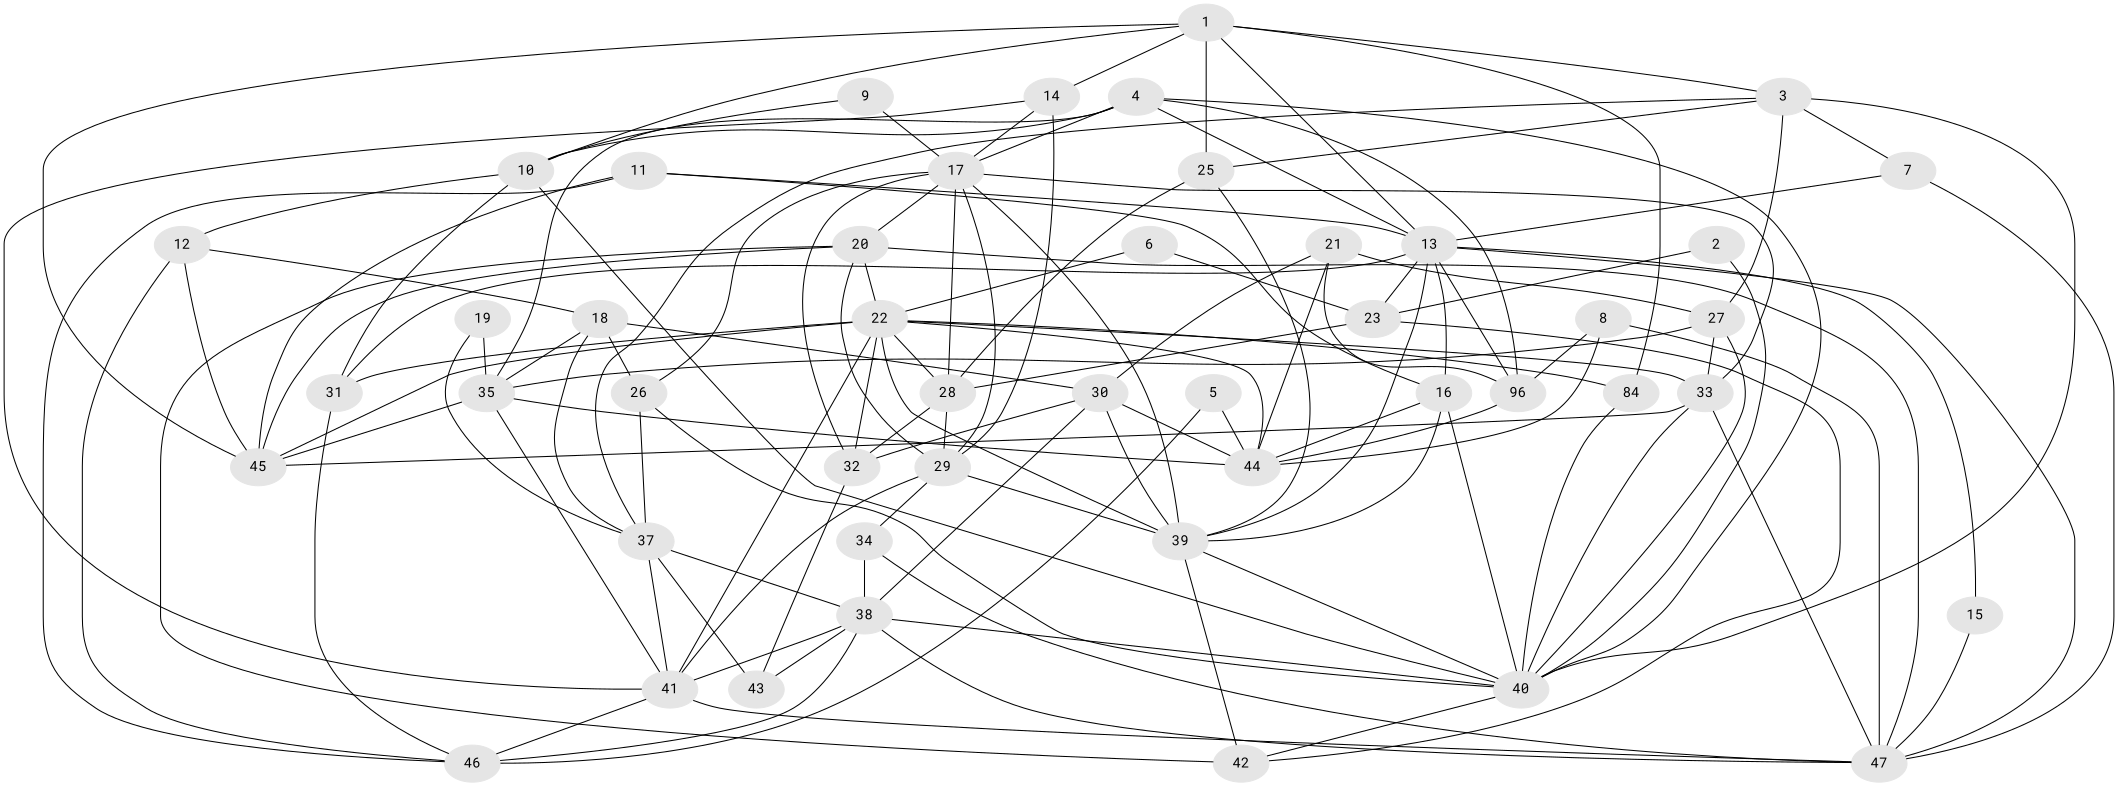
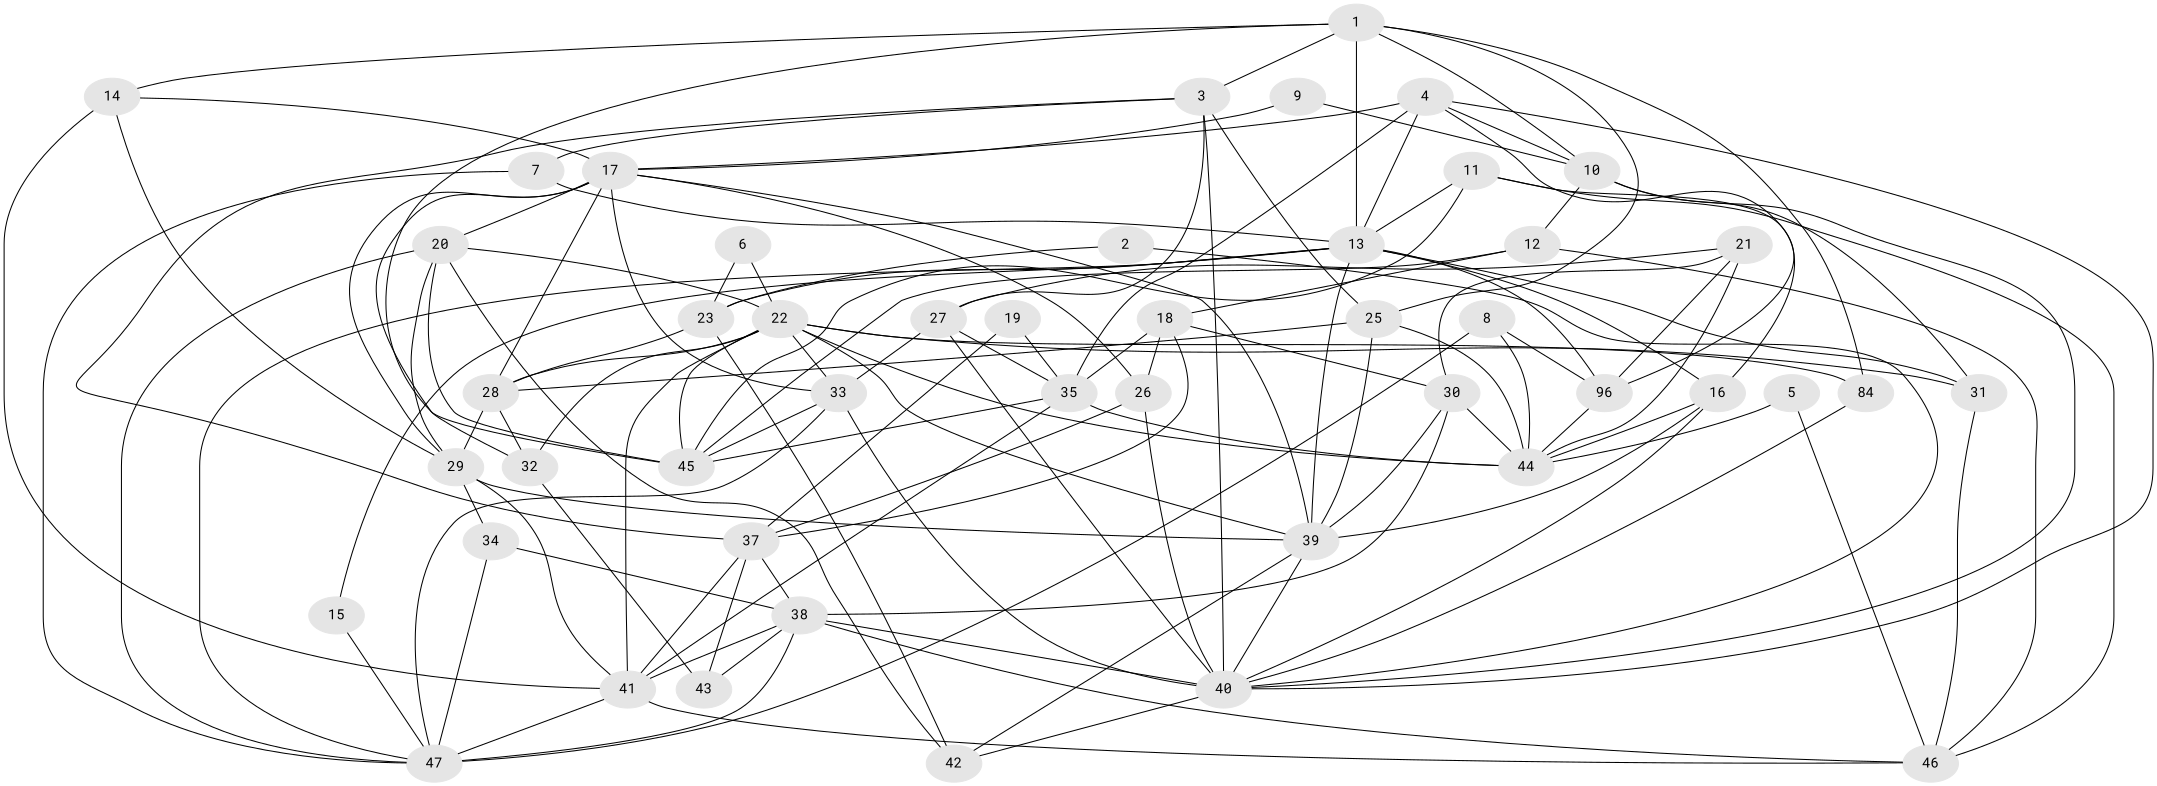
none -> (1482, 368)
(965, 431) -> none
